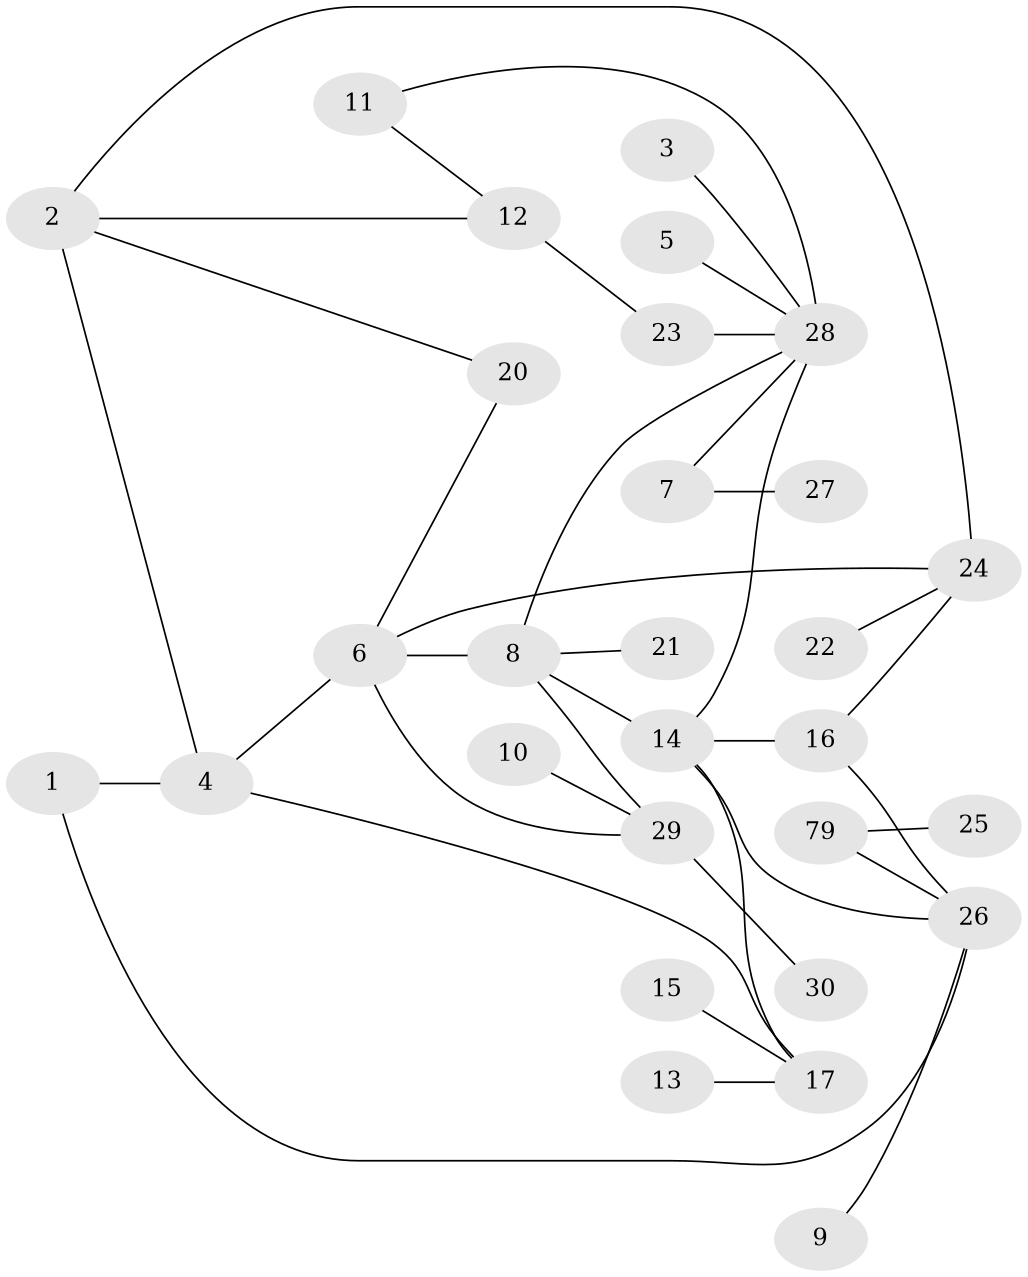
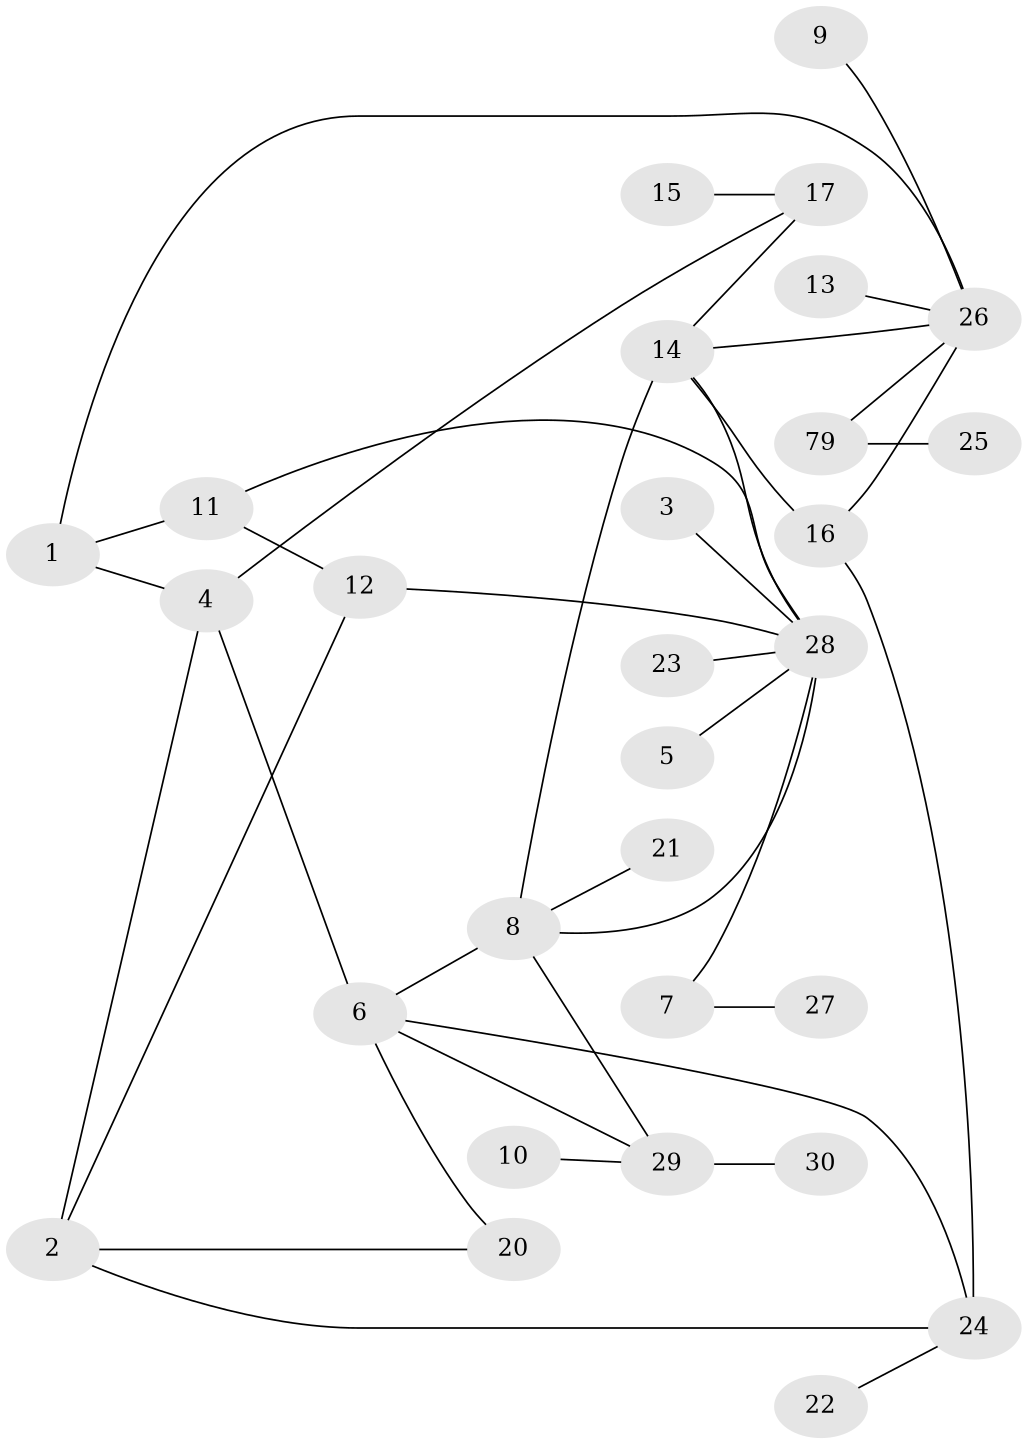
(591, 277) -> (594, 603)
none -> (130, 532)
(745, 1082) -> (898, 303)
